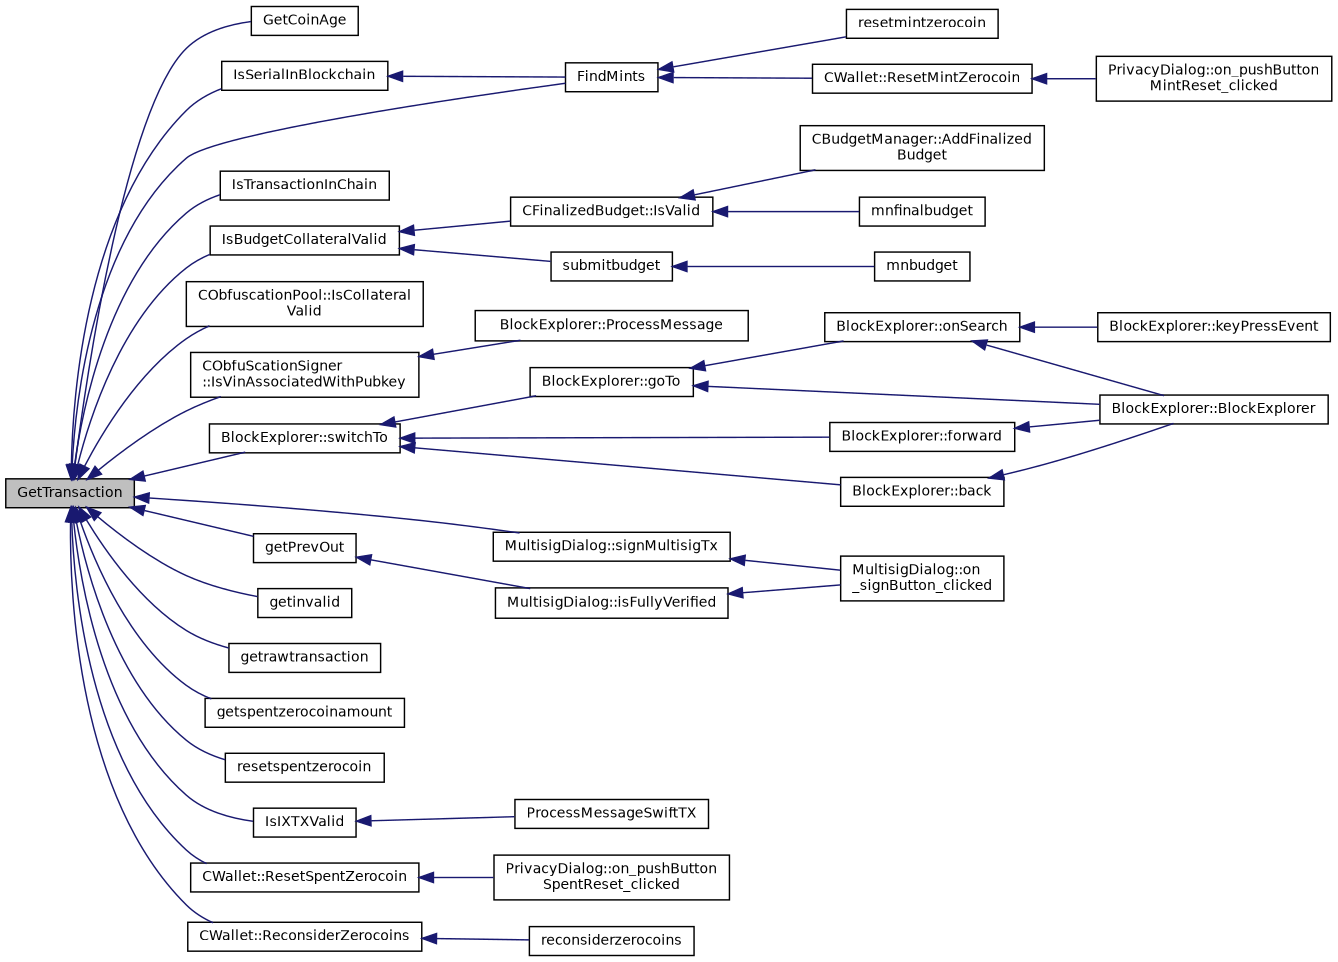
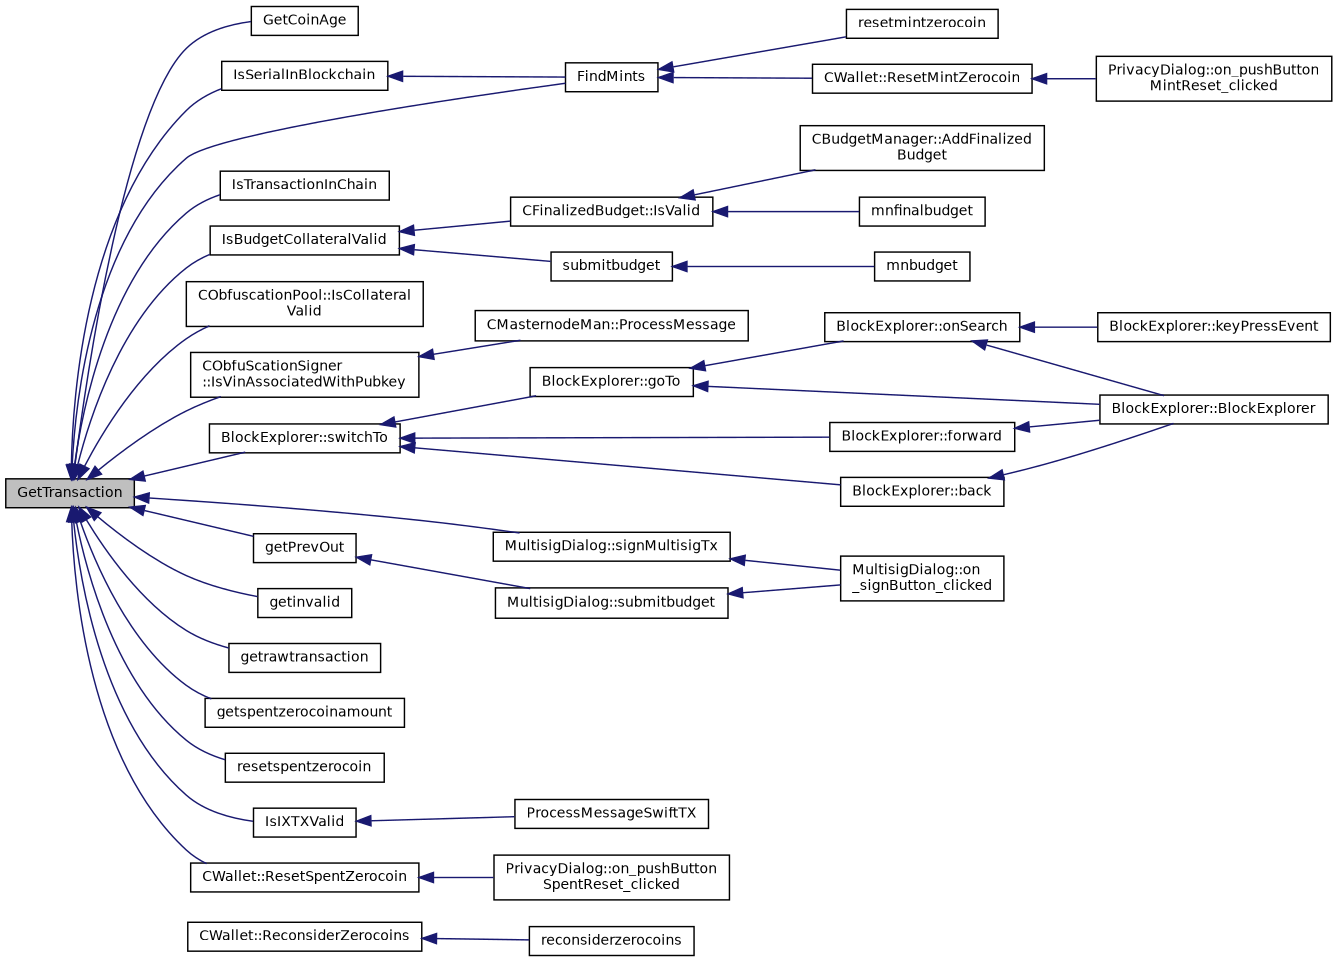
(612, 326) -> (612, 326)
(612, 603) -> (612, 603)
(98, 741) -> none
